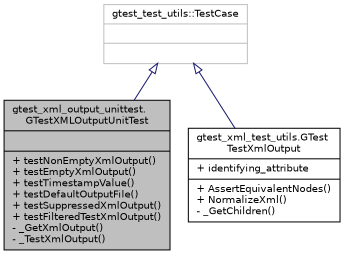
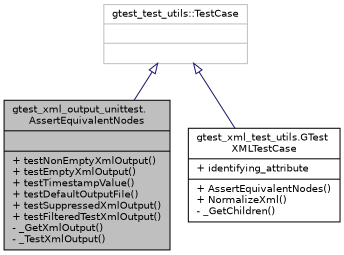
(87, 121) -> (87, 121)
(264, 149) -> (264, 149)
